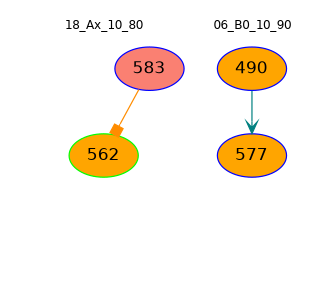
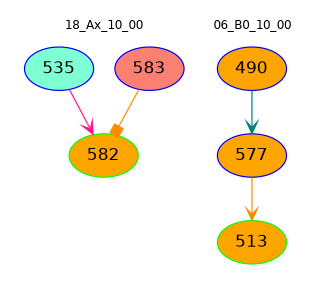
(104, 26) -> (104, 26)
(253, 26) -> (253, 26)
none -> (59, 69)
(104, 156) -> (104, 156)
none -> (252, 242)
